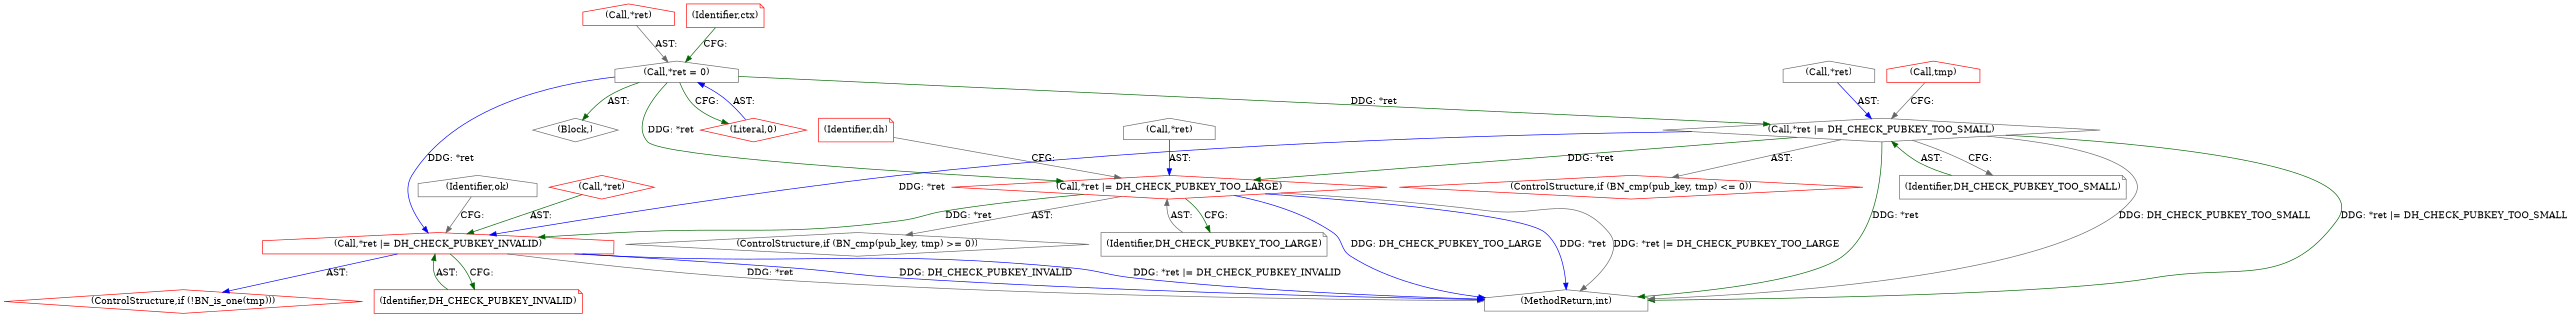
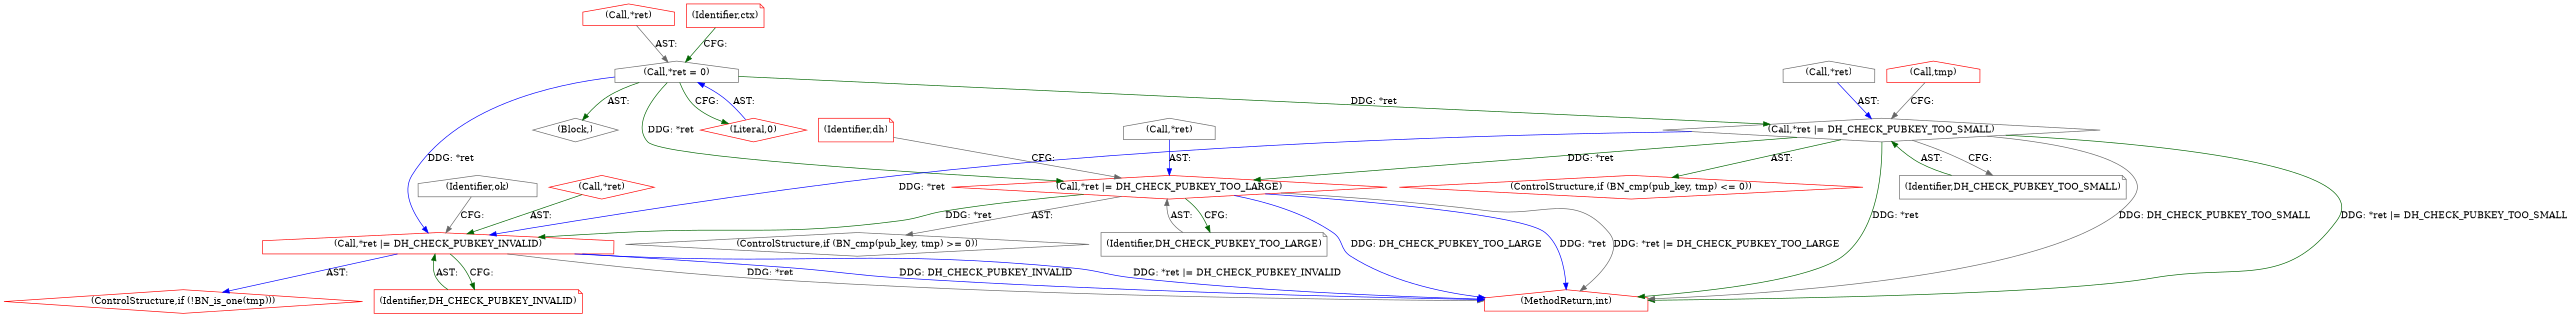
(1760, 158) -> (1760, 158)
(1566, 302) -> (1566, 302)
